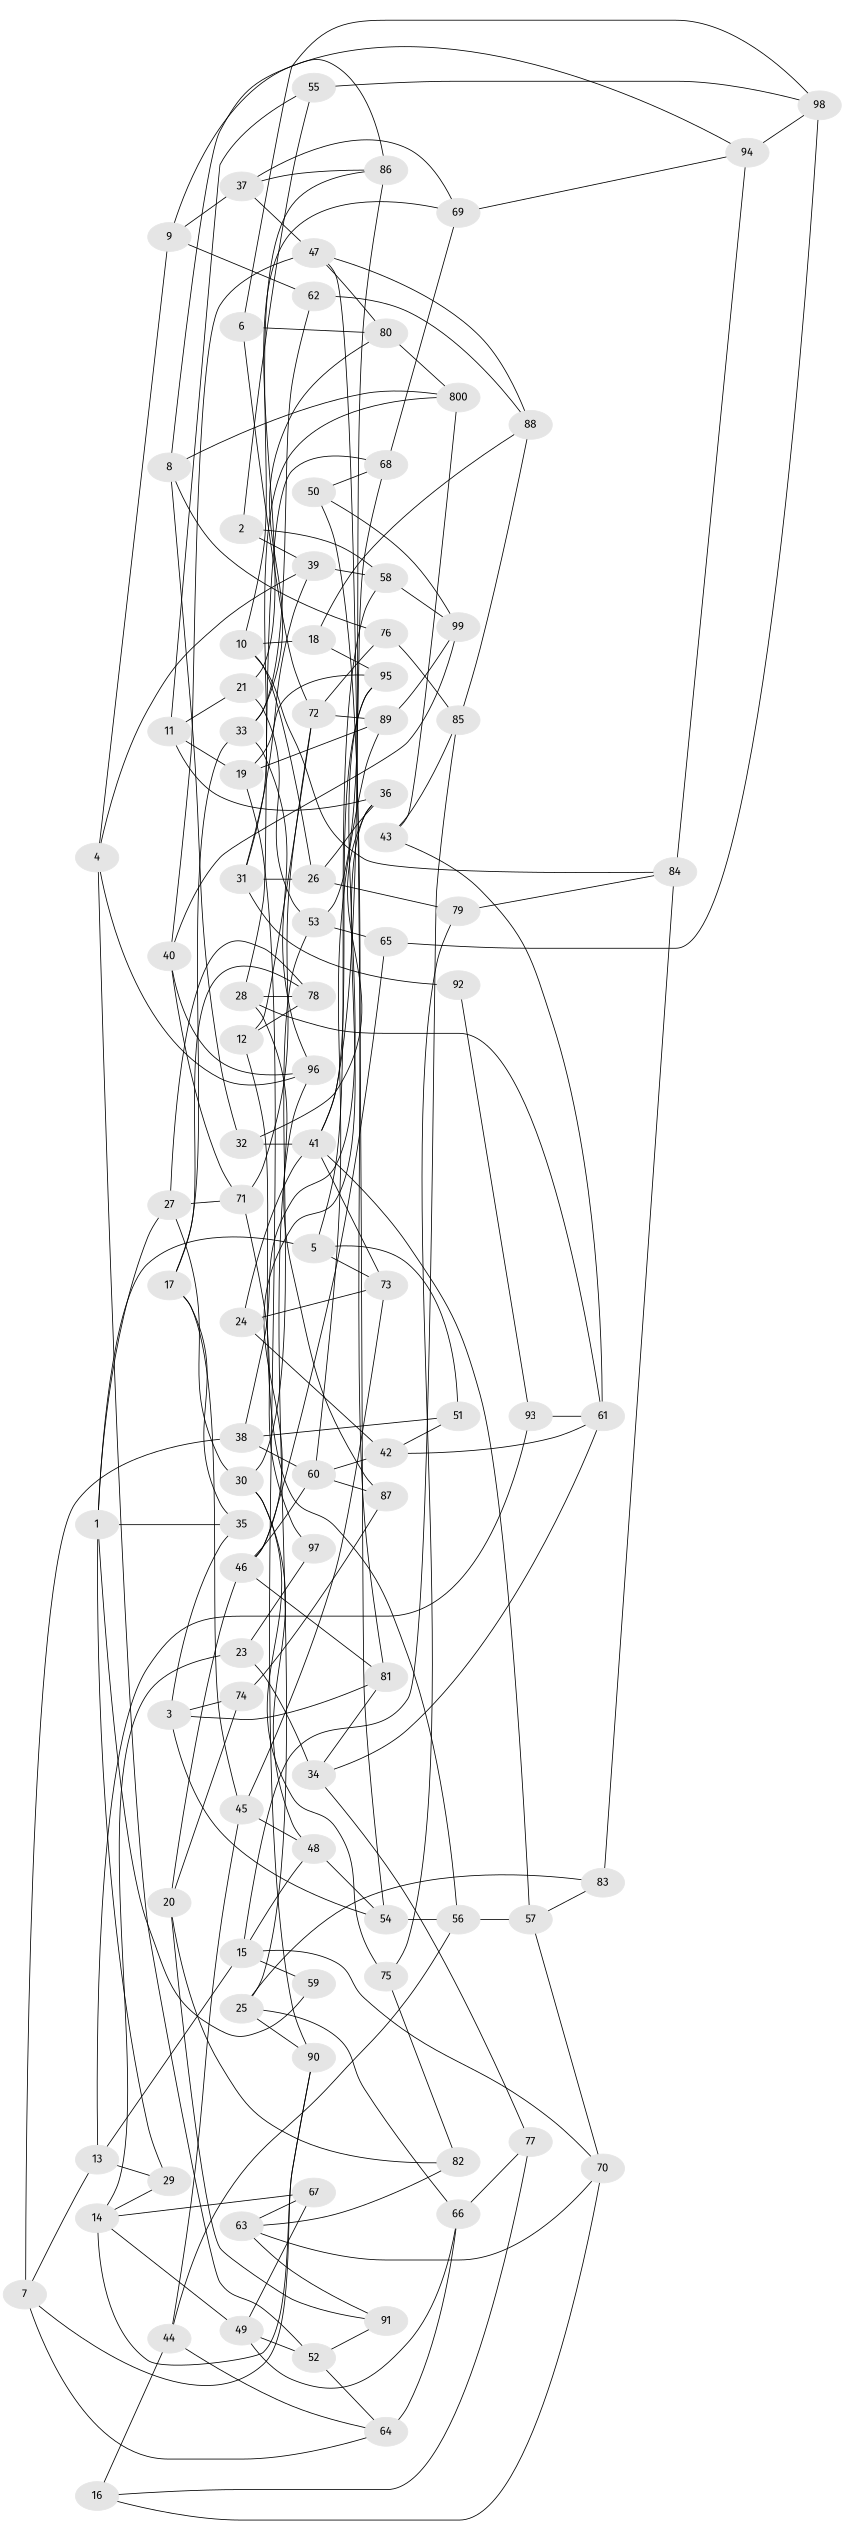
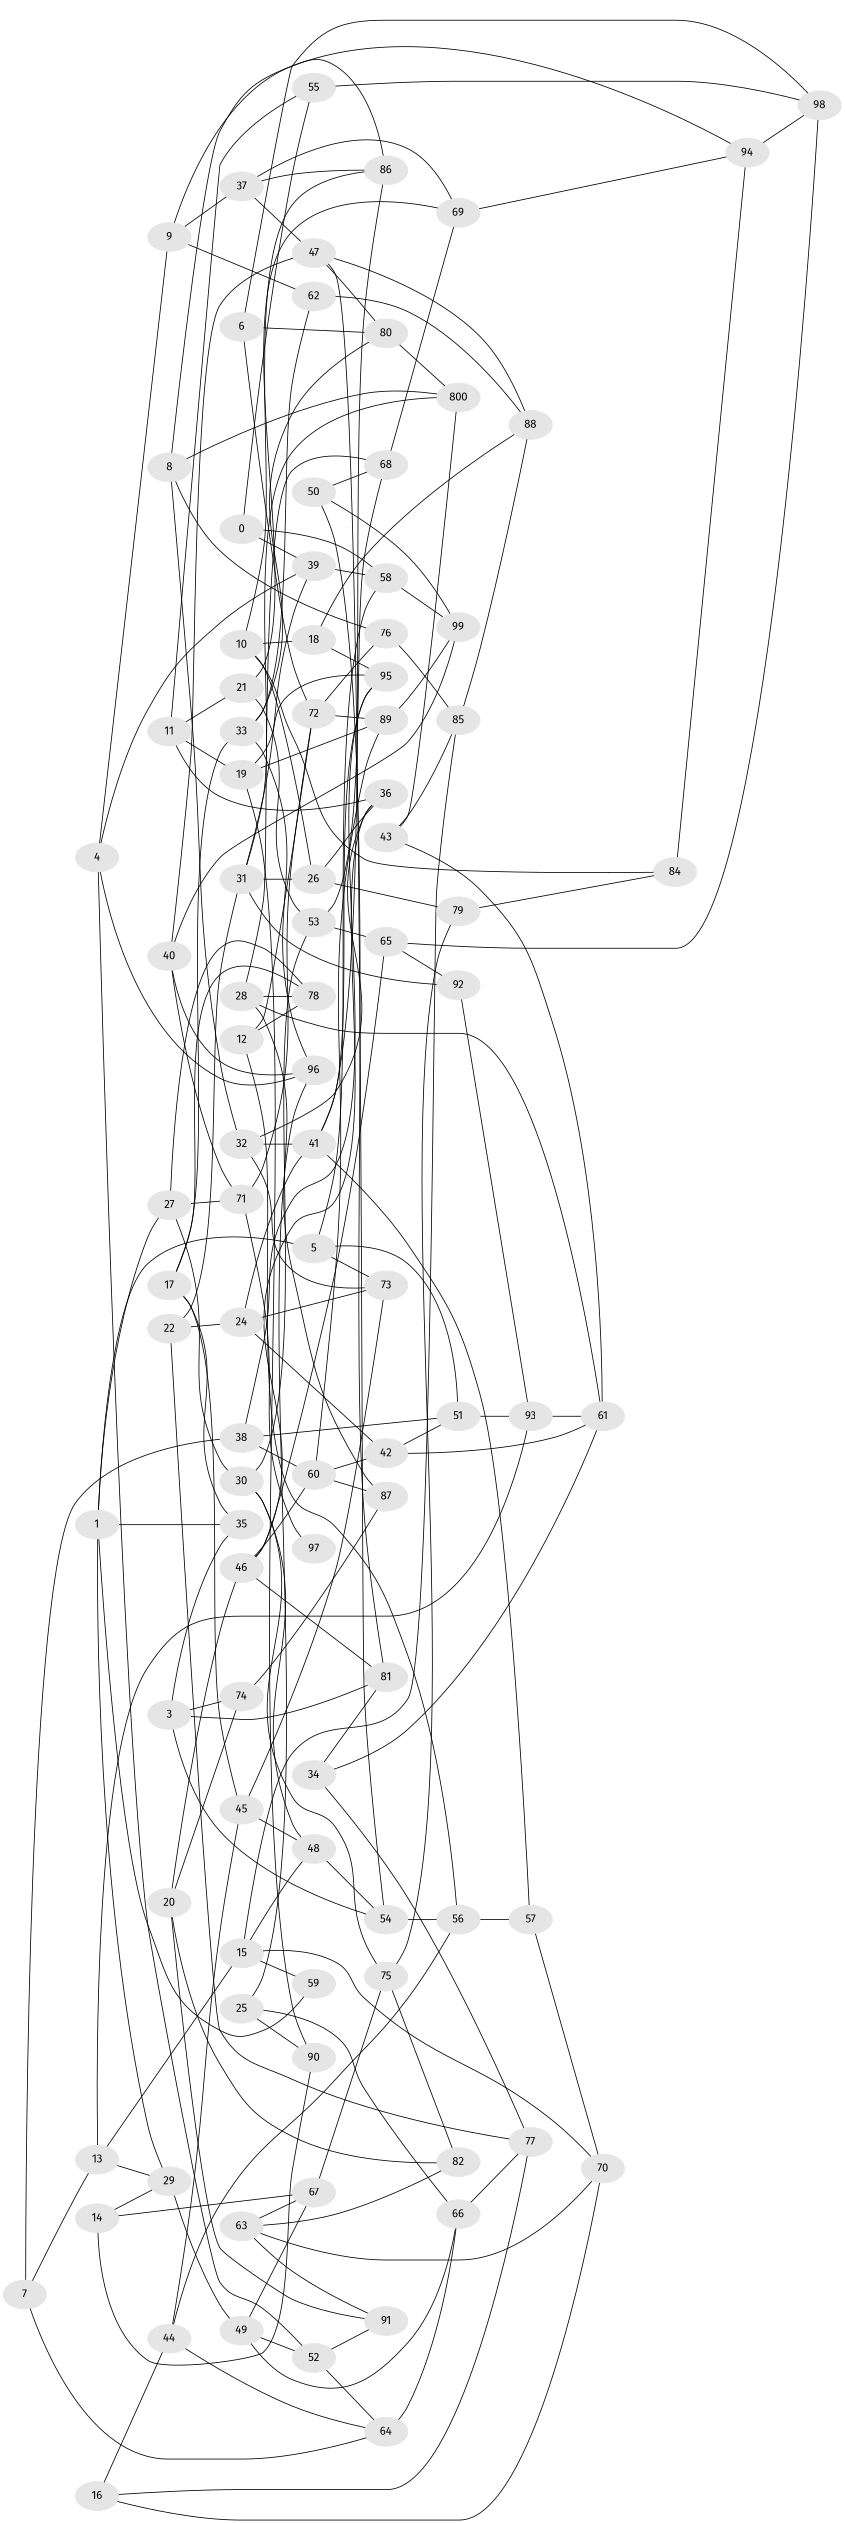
(242, 529) -> (242, 529)
none -> (422, 963)
(351, 1218) -> (302, 1277)
none -> (169, 1329)
none -> (495, 1416)
(242, 1653) -> none
(603, 1883) -> none
none -> (350, 2085)
(169, 2274) -> (199, 2262)
(269, 2356) -> none
